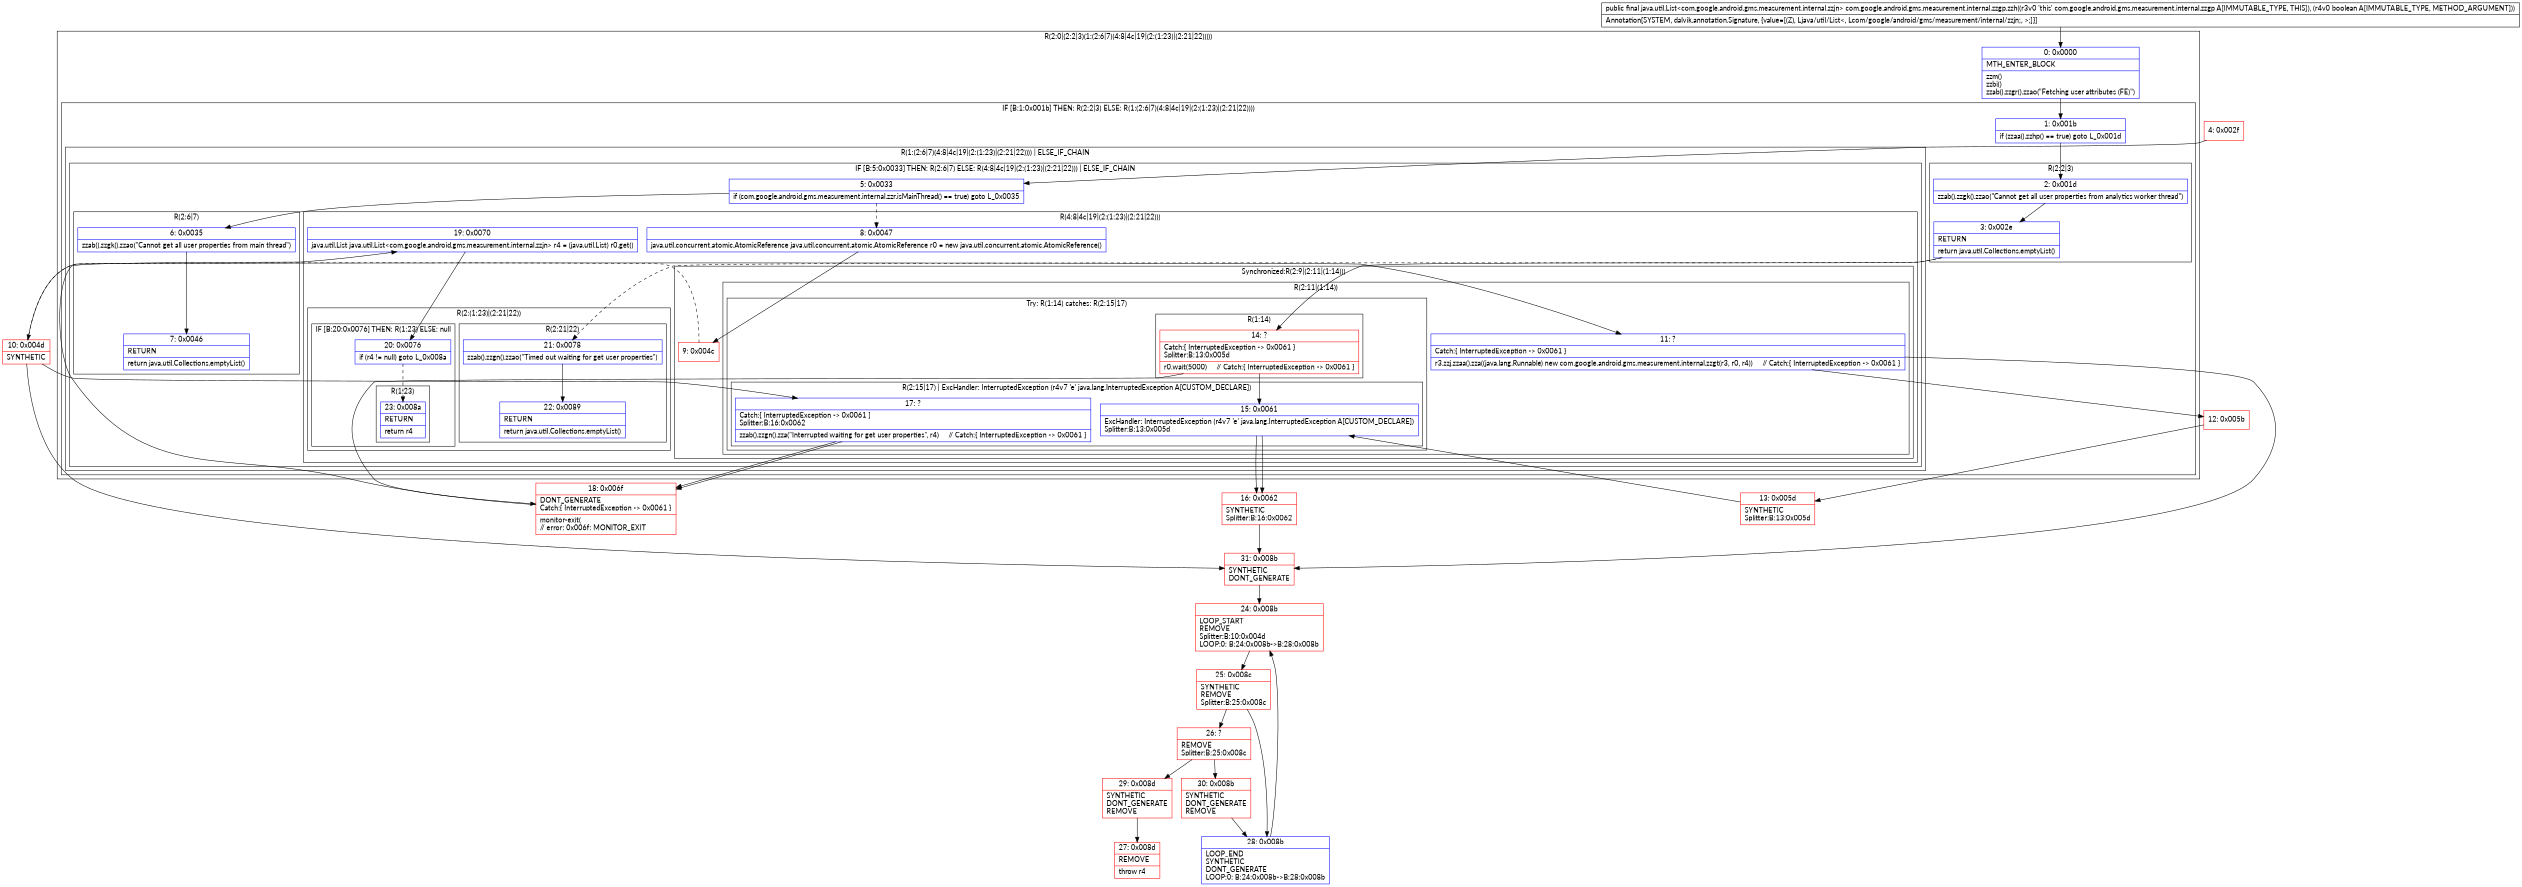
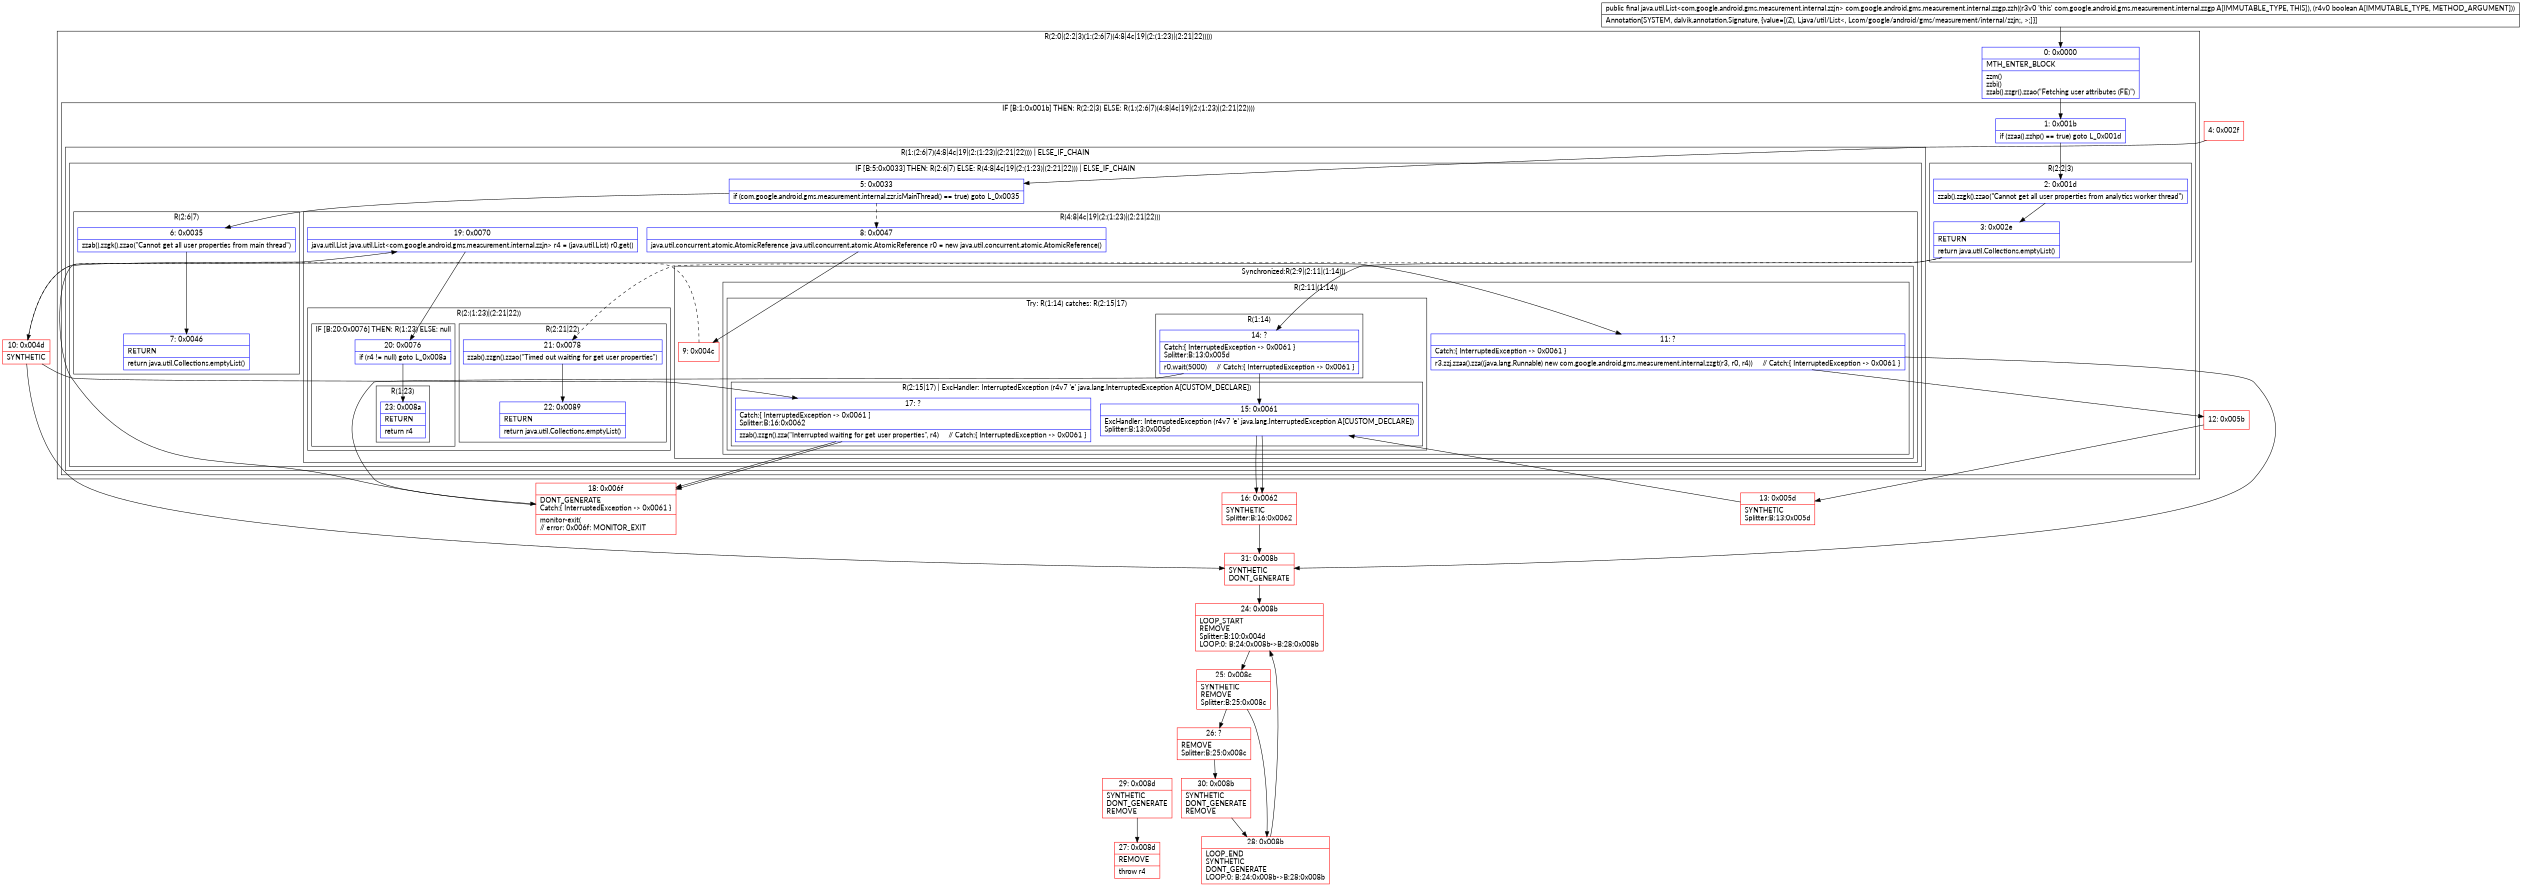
(1259, 352) -> (1259, 352)
(403, 378) -> (403, 378)
(1180, 768) -> none
(1266, 860) -> (1266, 860)
